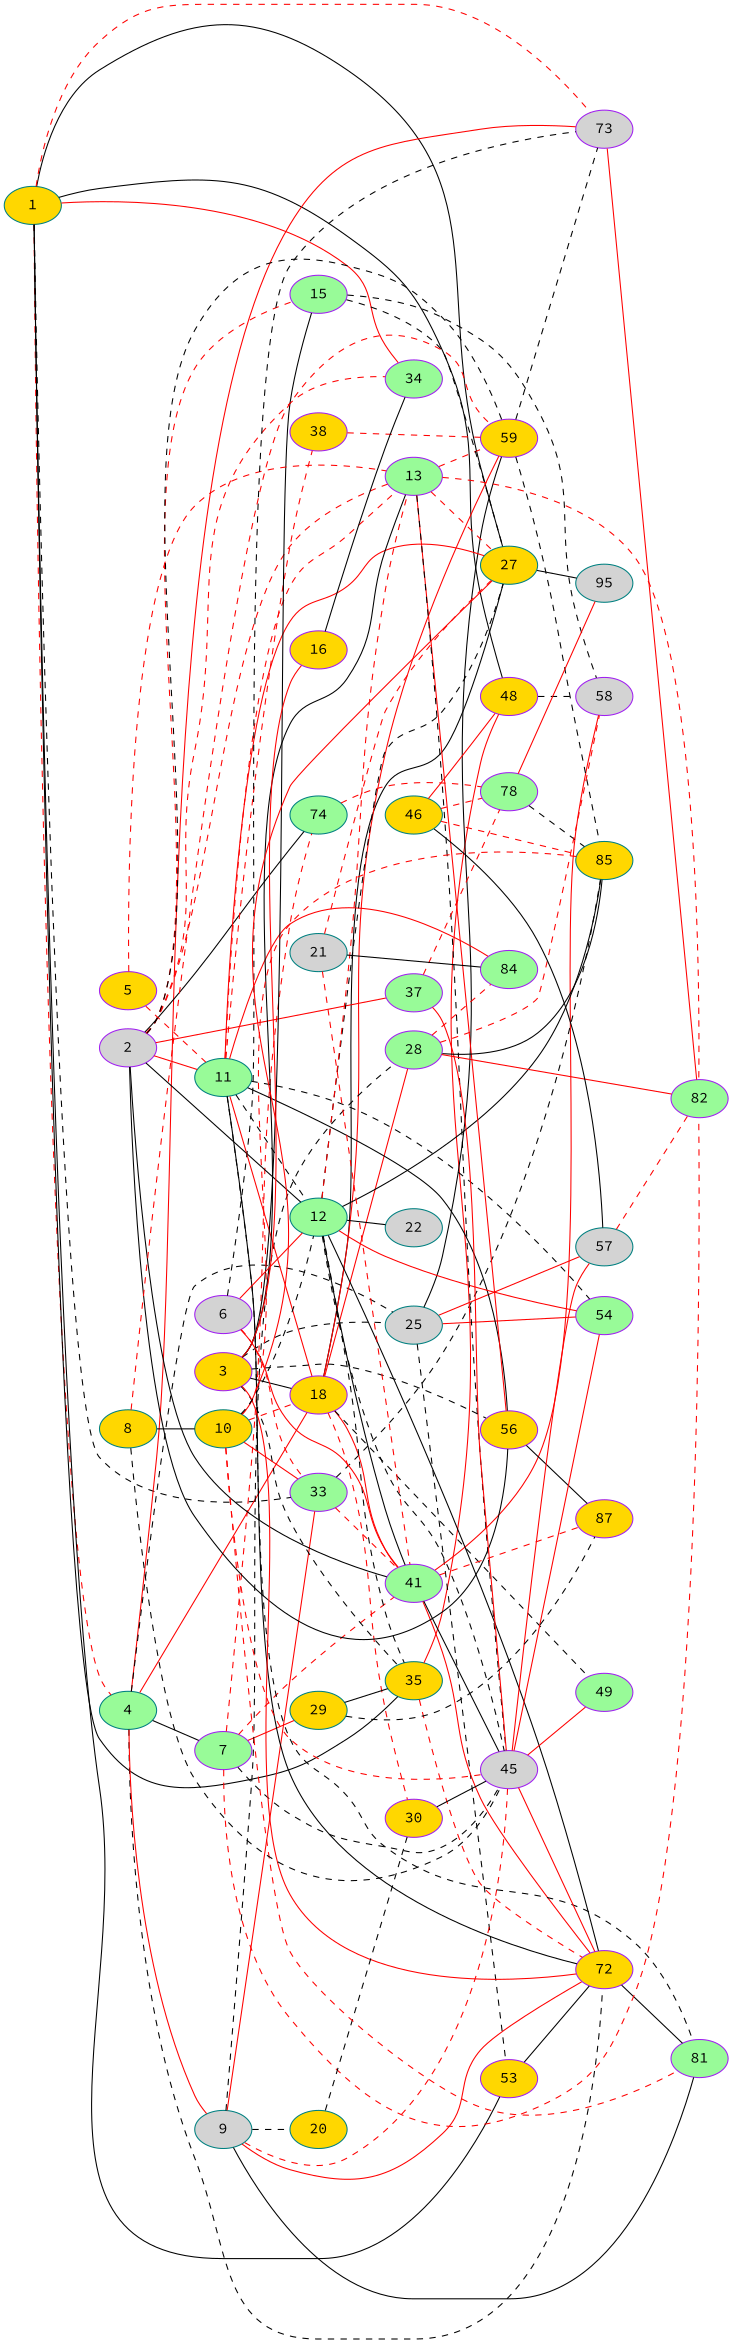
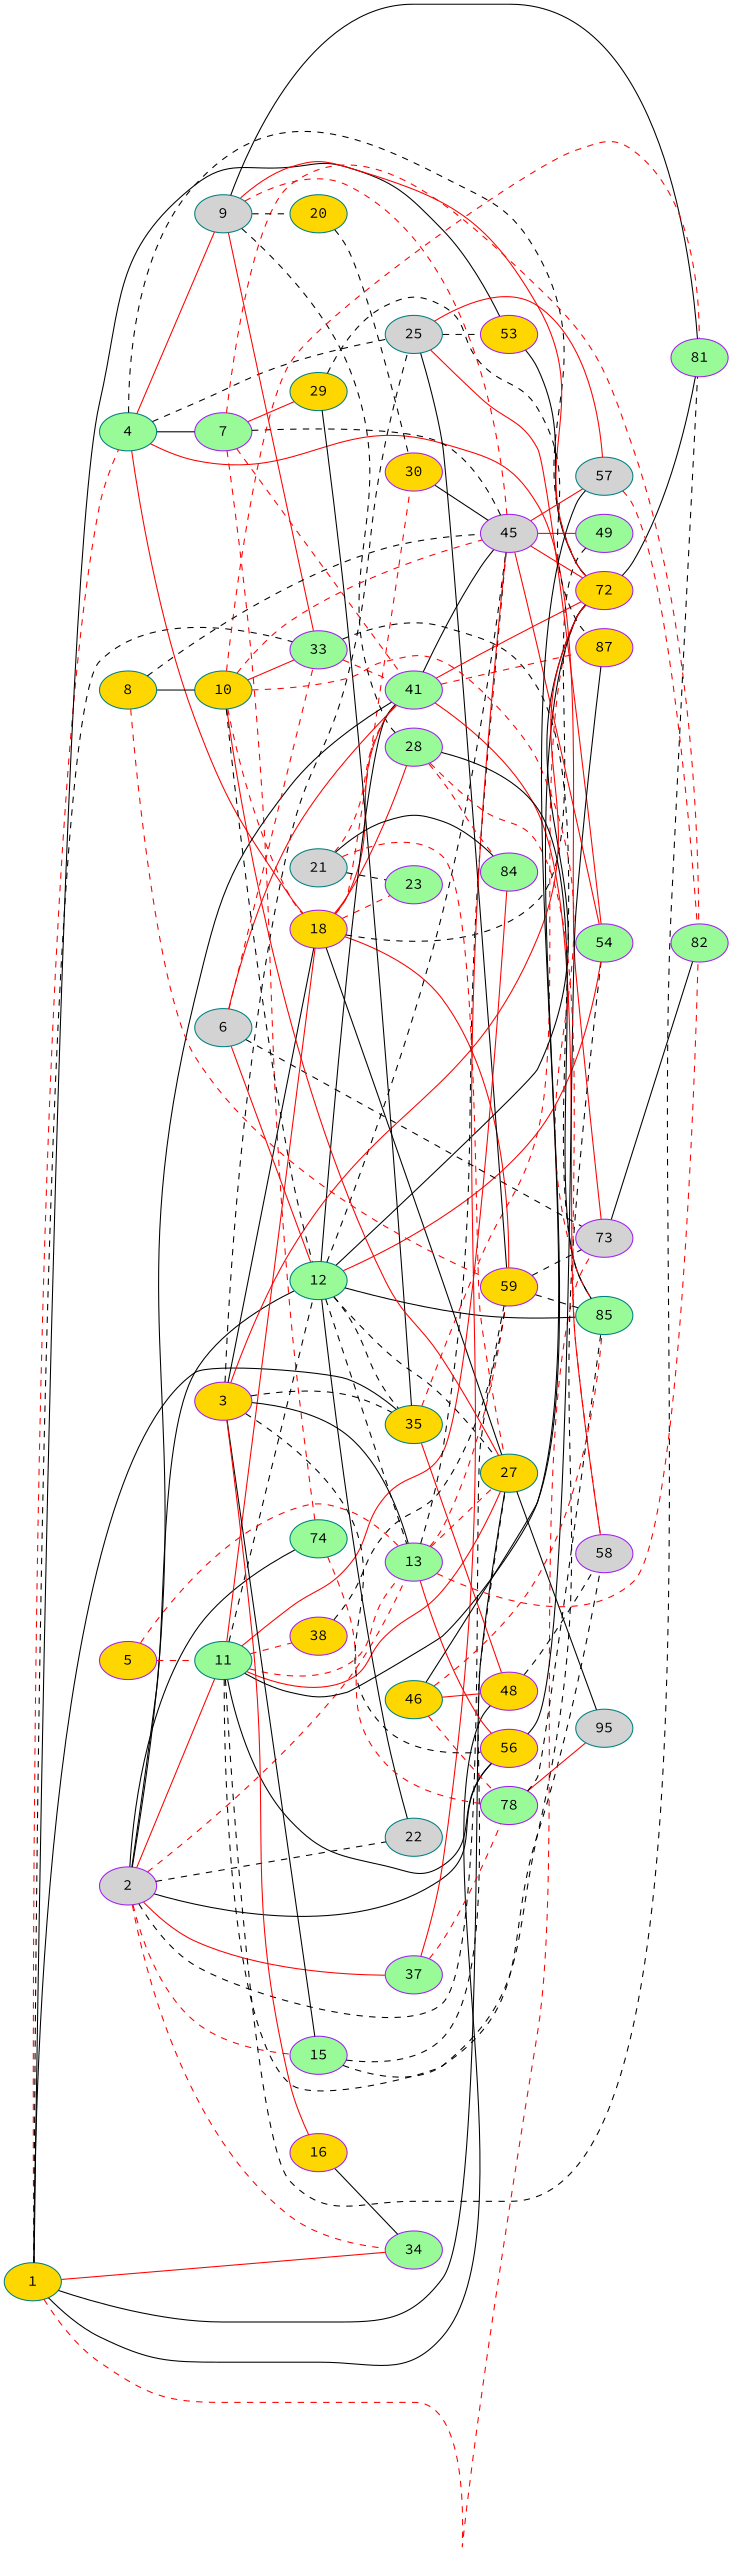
(414, 435) -> (448, 1480)
(652, 614) -> (652, 1091)
(358, 846) -> (366, 1421)
(604, 861) -> (604, 1316)
none -> (414, 885)
(551, 1073) -> none
(223, 1315) -> (223, 1028)
none -> (271, 1862)
